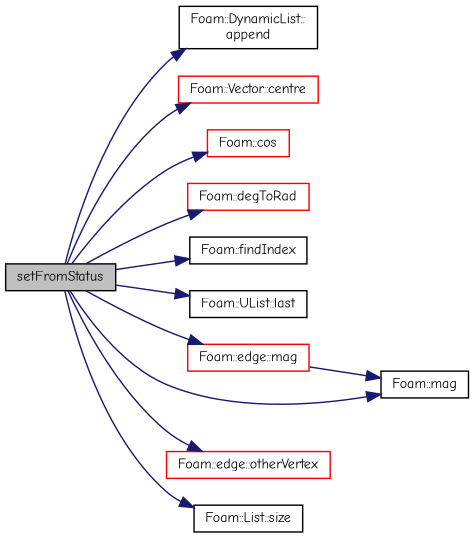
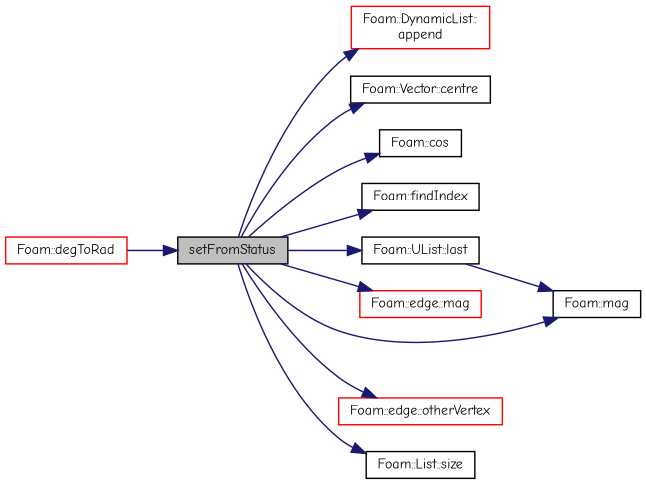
(248, 28) -> (421, 28)
(248, 90) -> (421, 90)
(248, 143) -> (421, 143)
(136, 237) -> (145, 250)
(338, 371) -> (503, 275)
